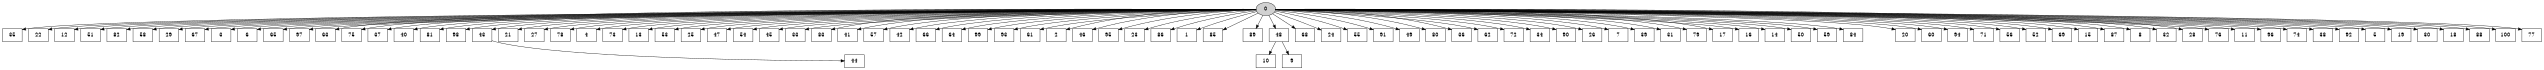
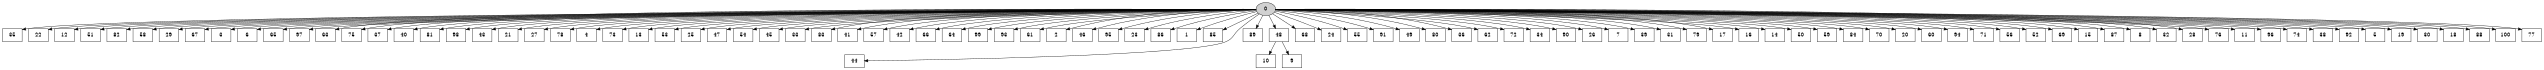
none -> (1879, 35)
(666, 57) -> (1069, 56)
